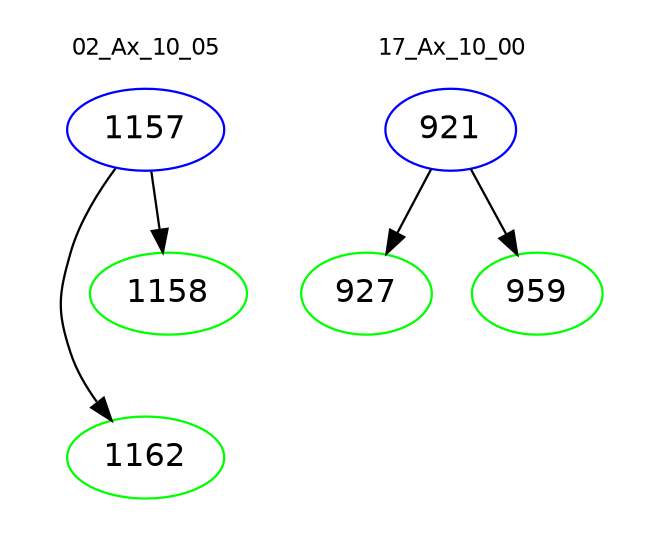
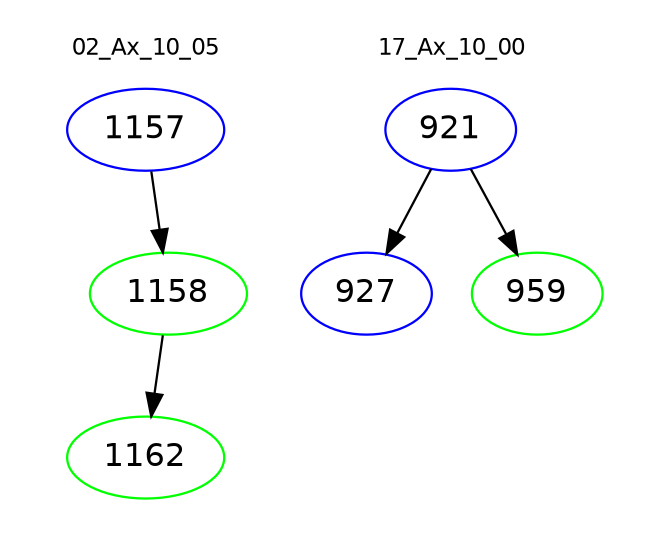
(63, 283) -> (159, 364)
(366, 294) -> (366, 294)
